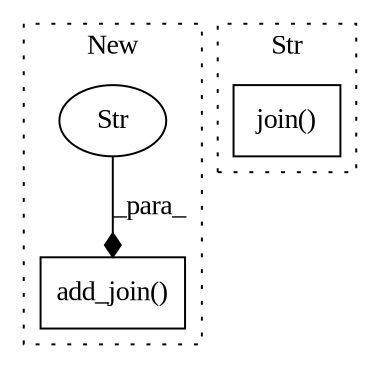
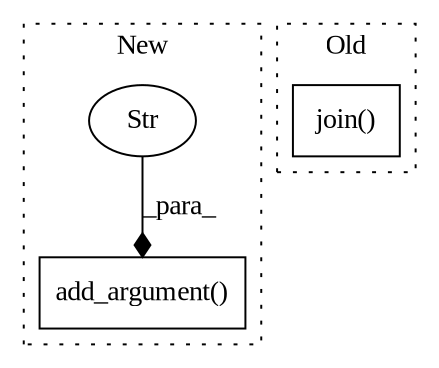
(287, 47) -> (346, 47)
(113, 293) -> (142, 293)
